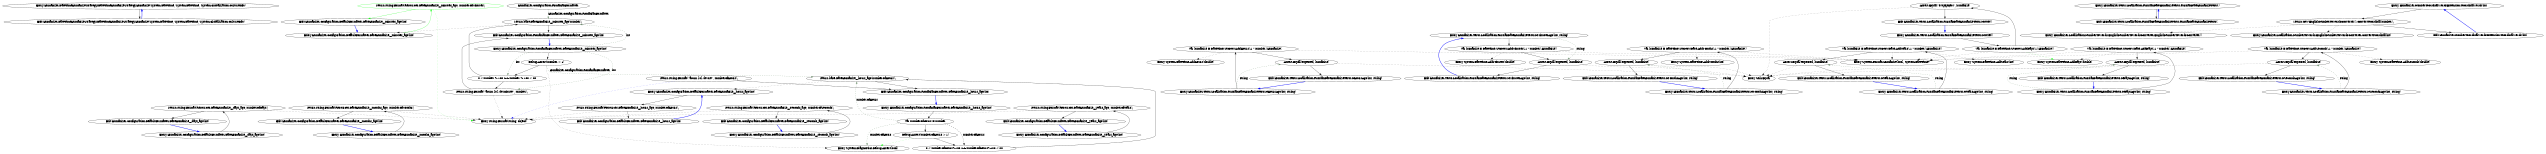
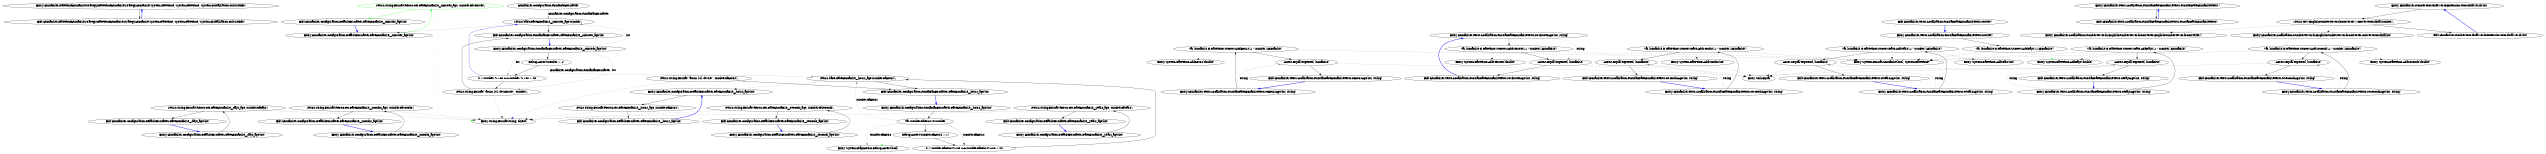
(1945, 6) -> none
(469, 35) -> (469, 35)
(659, 142) -> none
